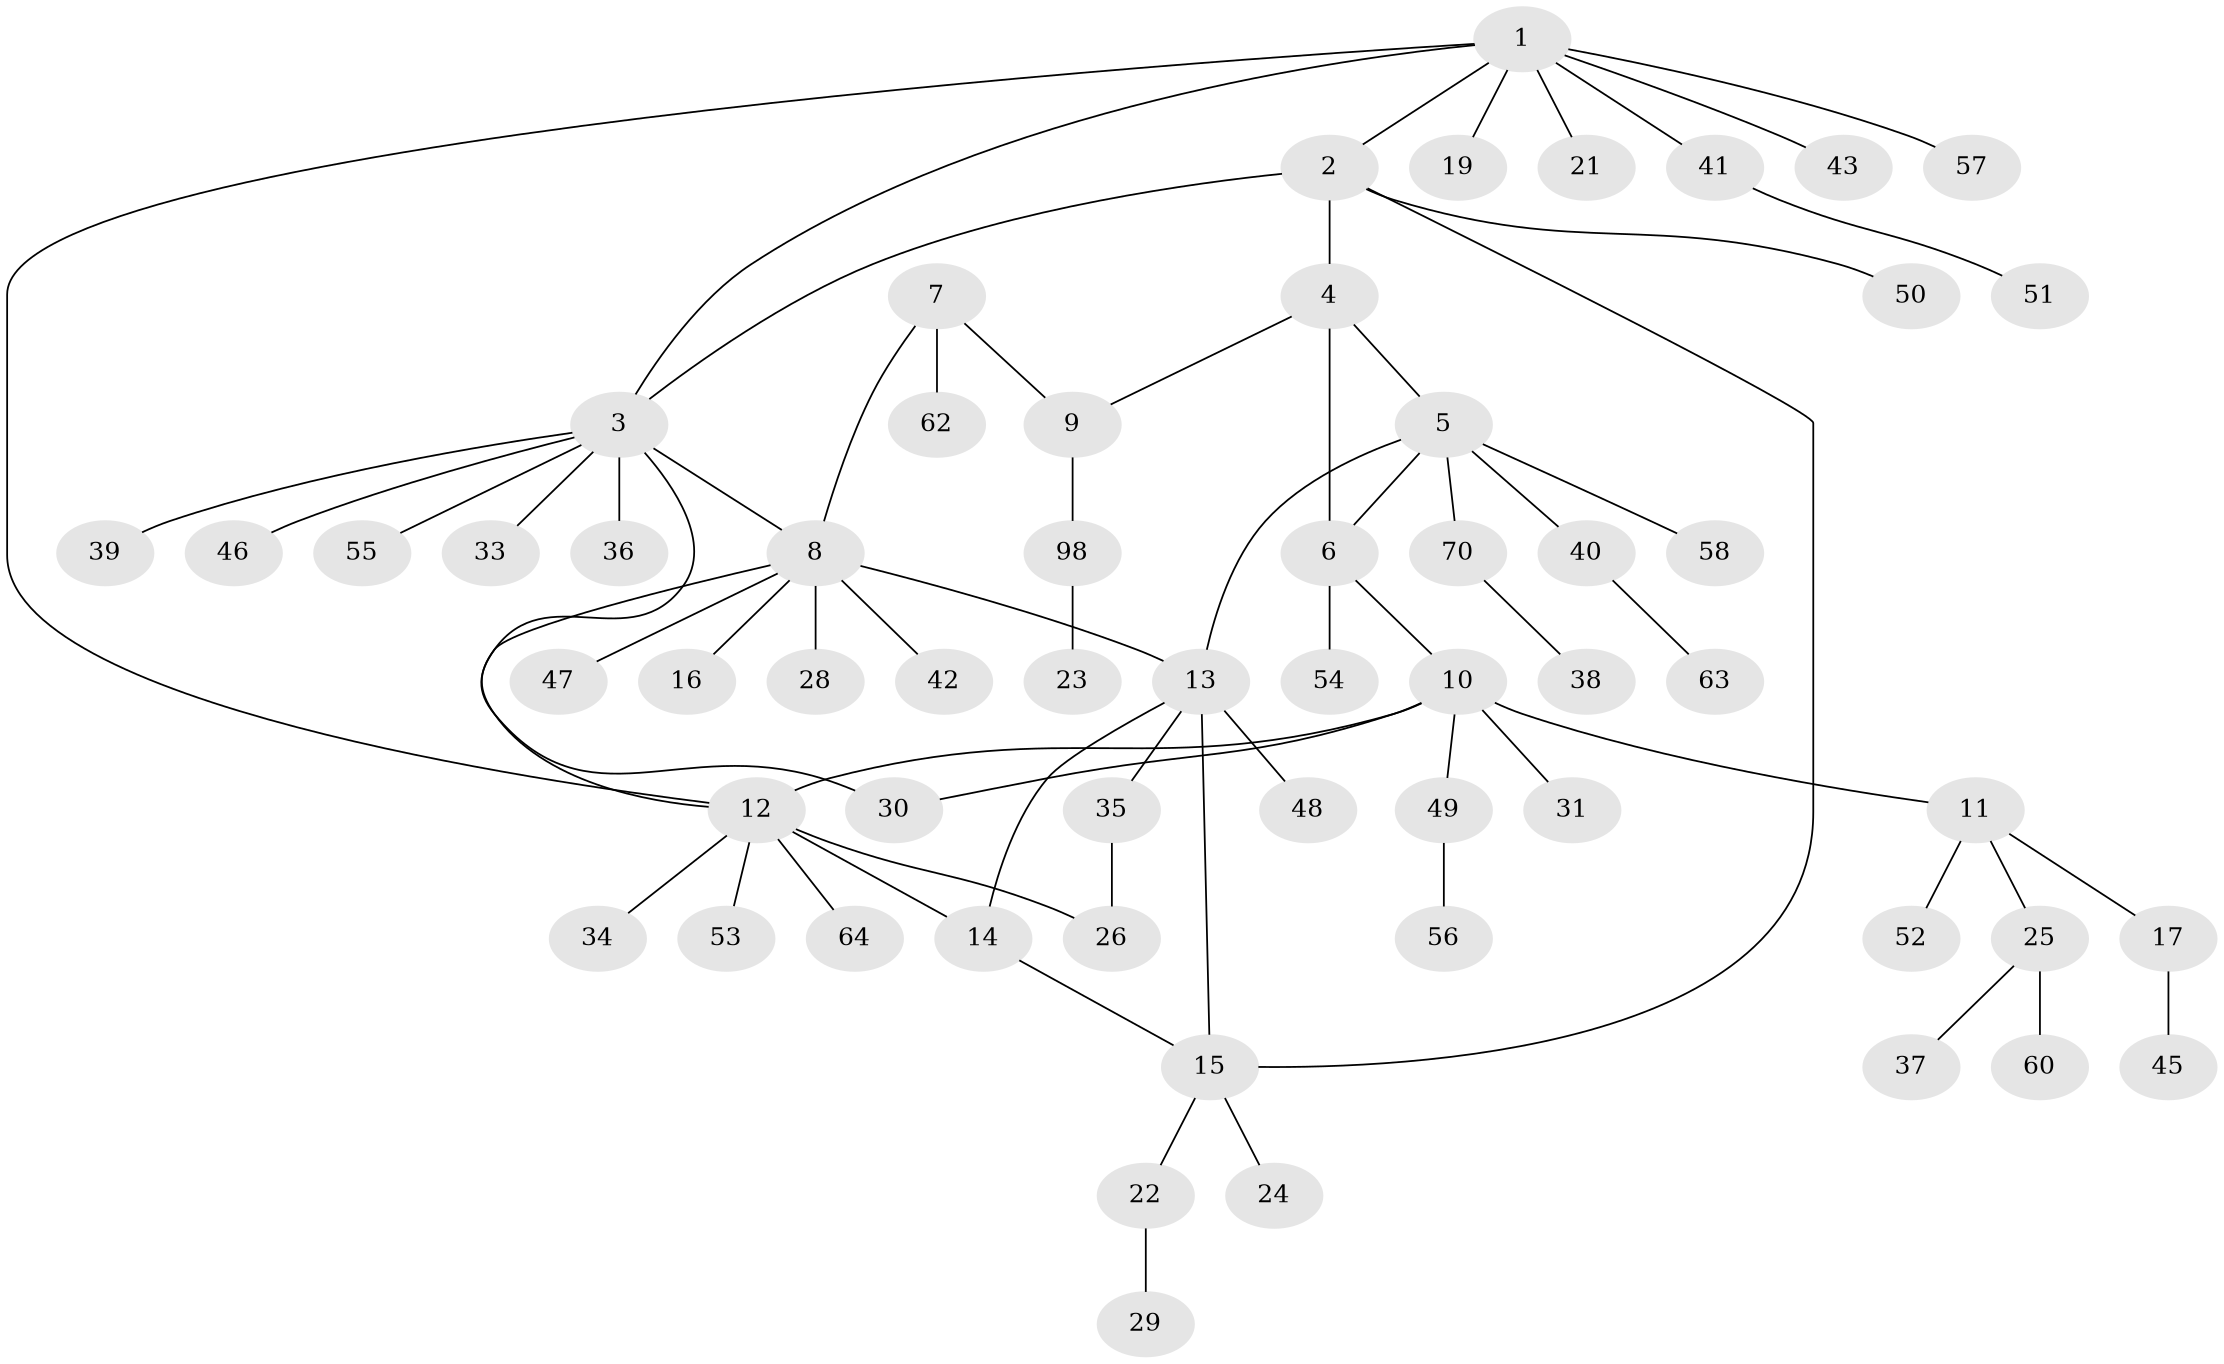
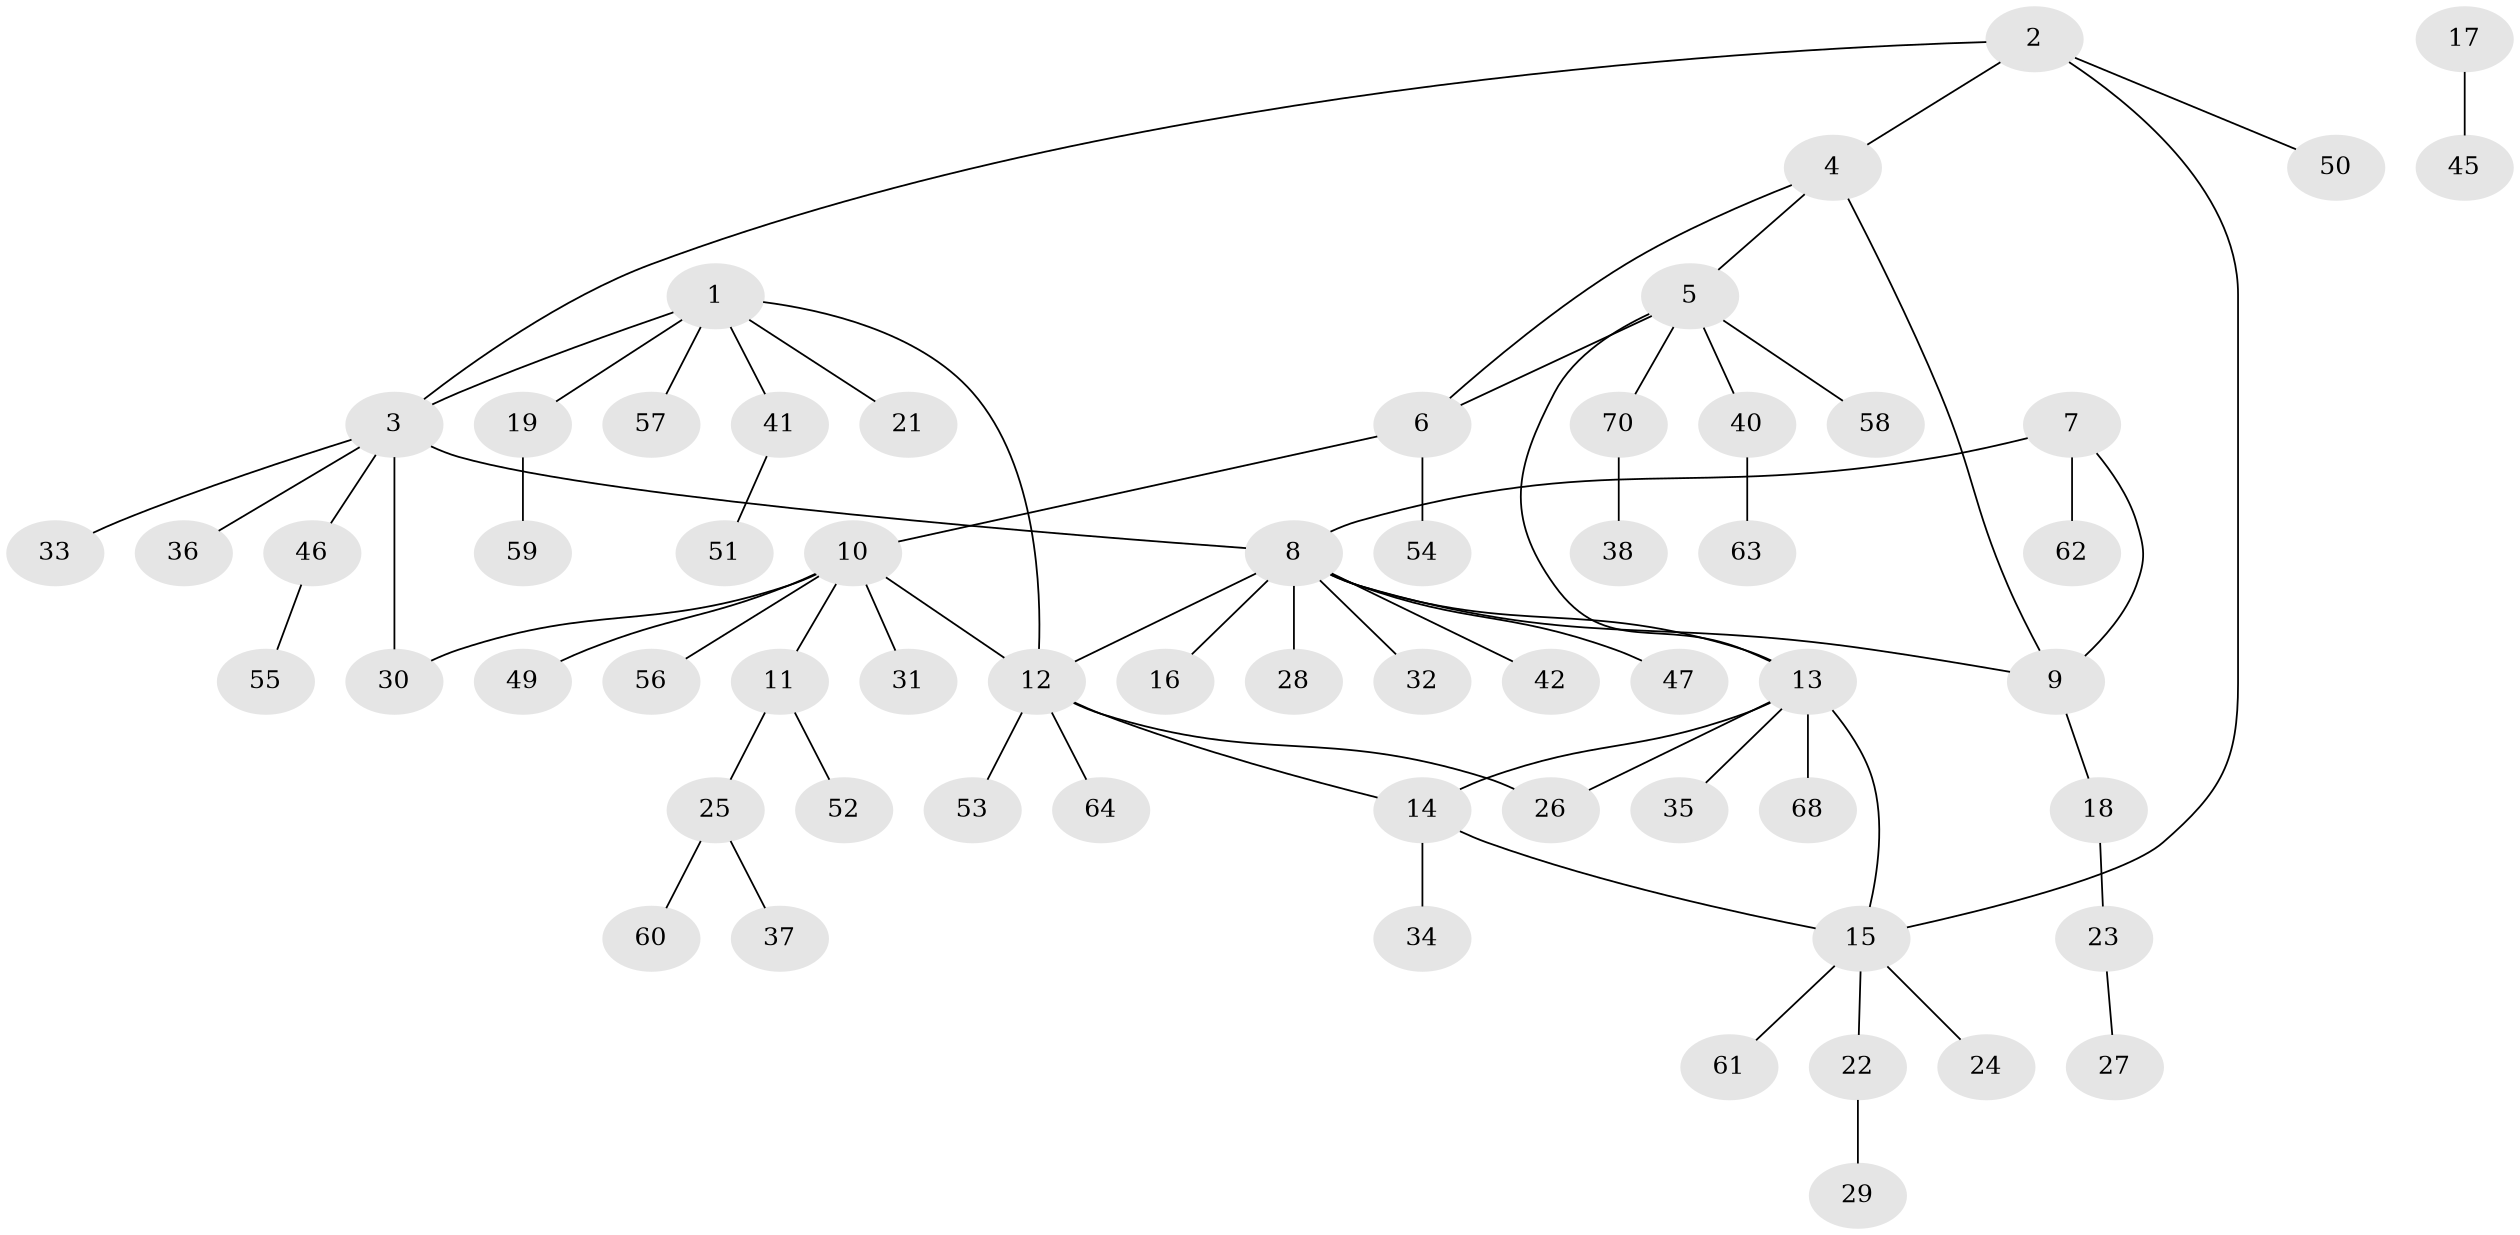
(1426, 104) -> none
(1844, 168) -> none
(491, 489) -> (289, 617)
(105, 553) -> none
none -> (523, 553)
(1073, 553) -> (2099, 810)
none -> (1737, 636)
none -> (1422, 682)
(1308, 810) -> (1808, 810)
(678, 874) -> (1422, 875)
(1112, 875) -> (1679, 746)
(1444, 875) -> (752, 617)
(2072, 875) -> none
none -> (1729, 1067)
none -> (2115, 1067)
